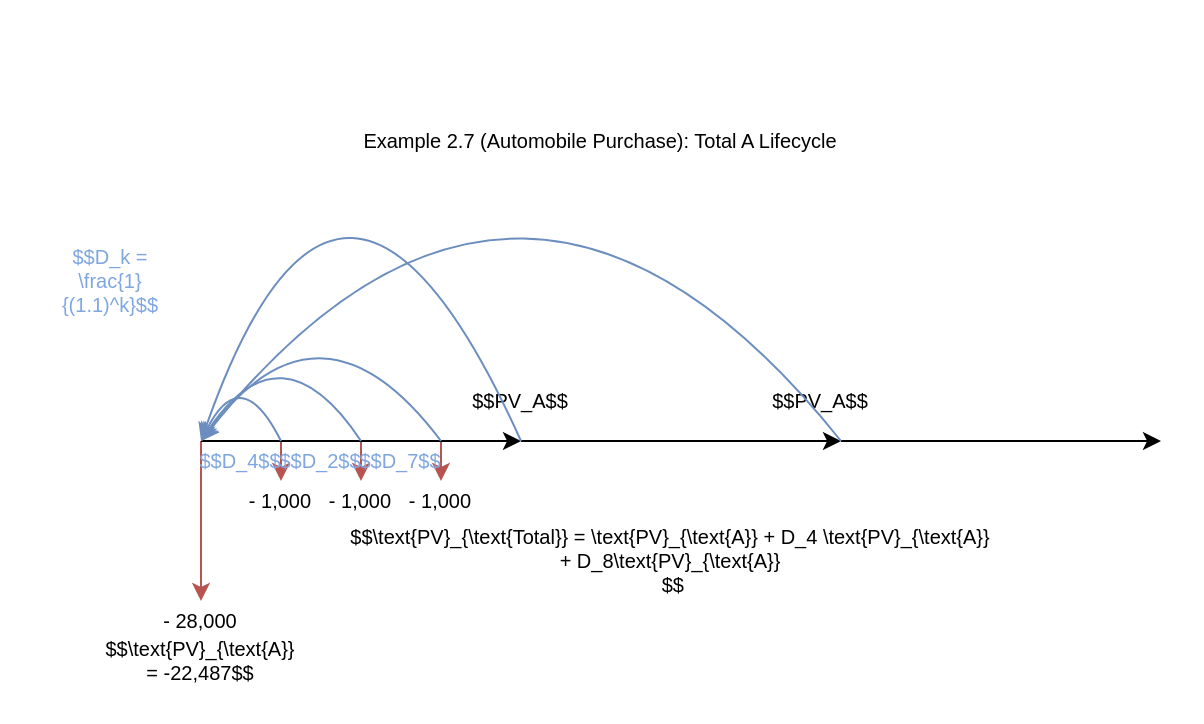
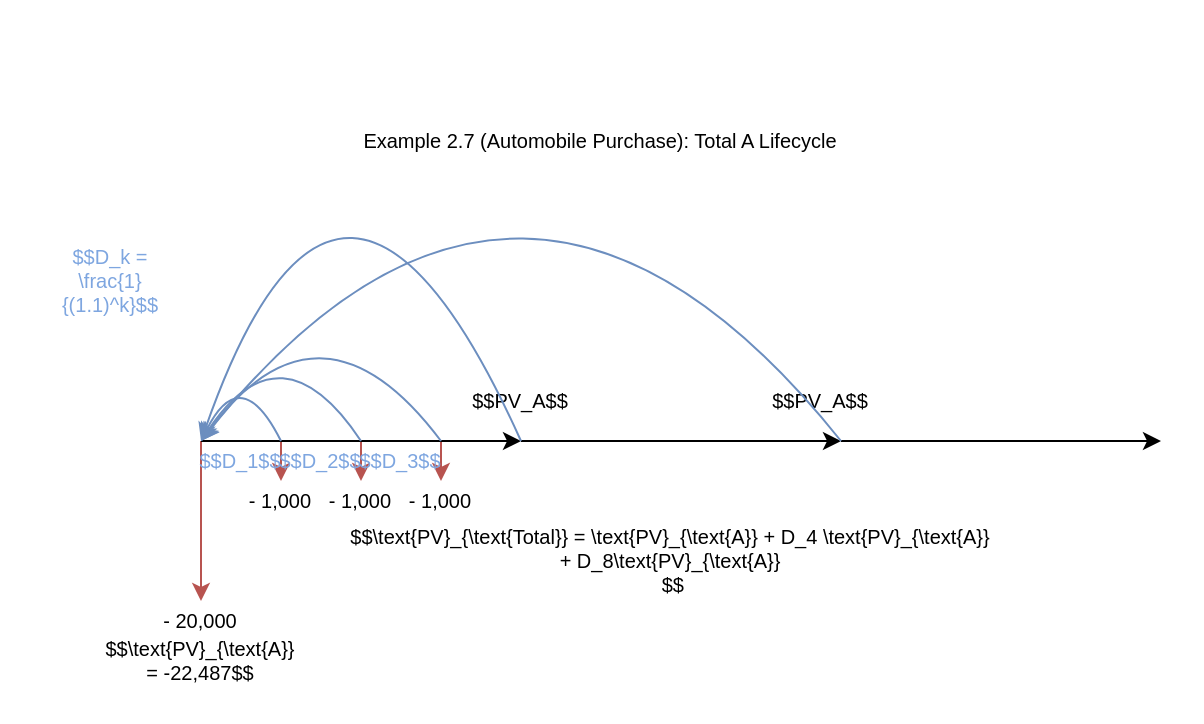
(241, 461) -> (241, 461)
(401, 461) -> (401, 461)
(201, 621) -> (201, 621)
